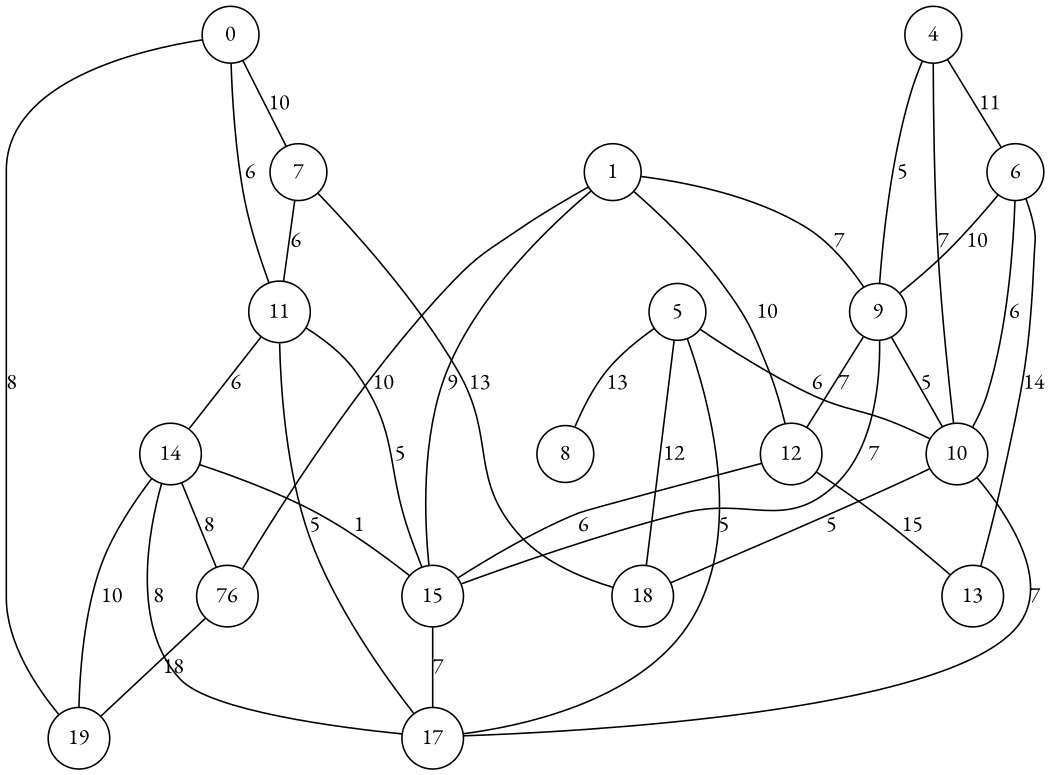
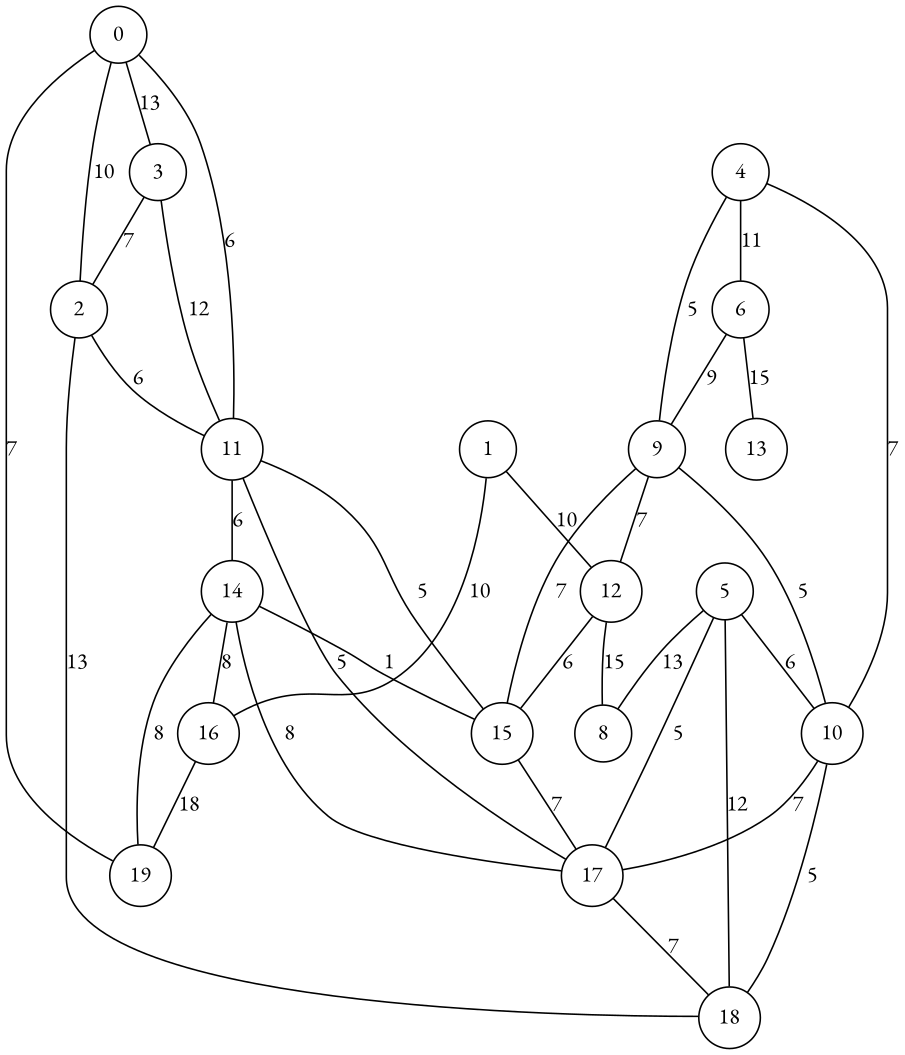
none -> (158, 172)
(298, 172) -> (79, 310)
(766, 207) -> none
(978, 241) -> (711, 378)
(1005, 316) -> none
(459, 345) -> none
(12, 383) -> (12, 449)
(1034, 383) -> (760, 378)
(885, 521) -> (603, 663)
(112, 596) -> (159, 734)
(227, 596) -> (208, 734)
none -> (661, 947)
